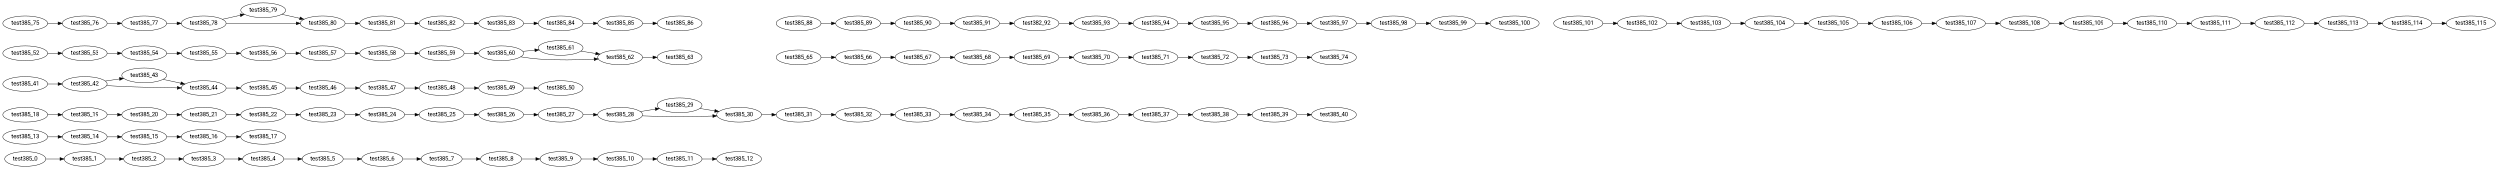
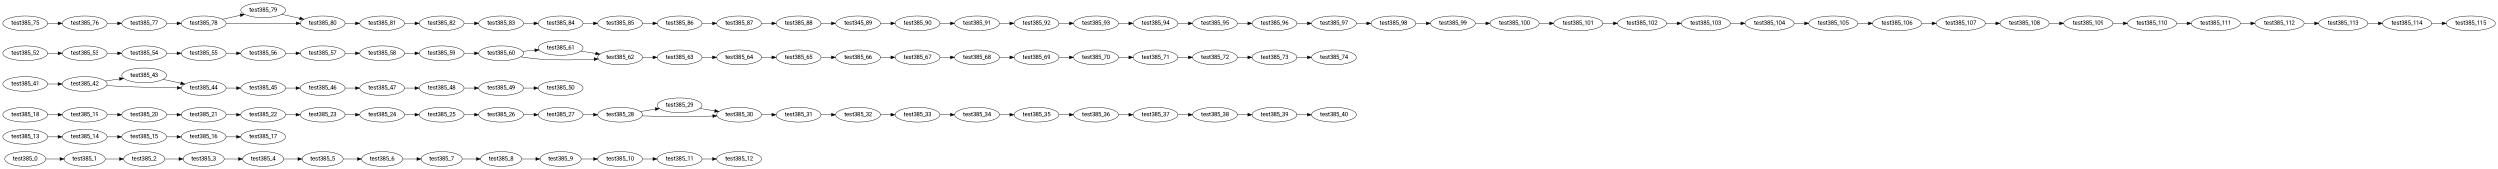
none -> (739, 23)
(858, 23) -> (858, 23)
(1037, 23) -> (1037, 23)
none -> (1544, 23)
(620, 57) -> (620, 57)
none -> (739, 57)
